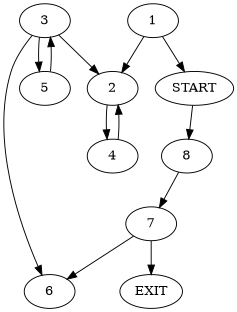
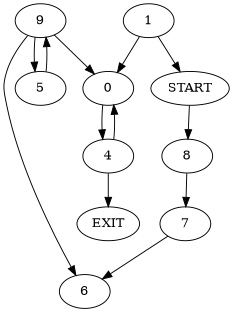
(45, 21) -> (41, 21)
(113, 88) -> (108, 88)
(151, 253) -> (108, 185)
